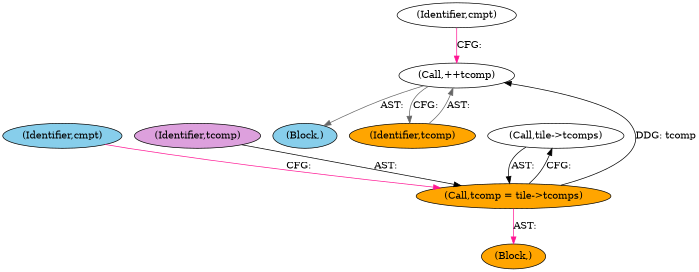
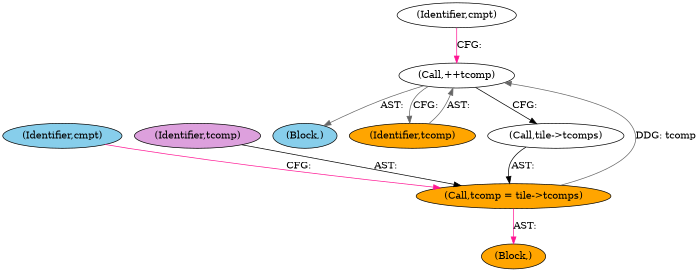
(623, 117) -> (623, 117)
(541, 171) -> (503, 104)
